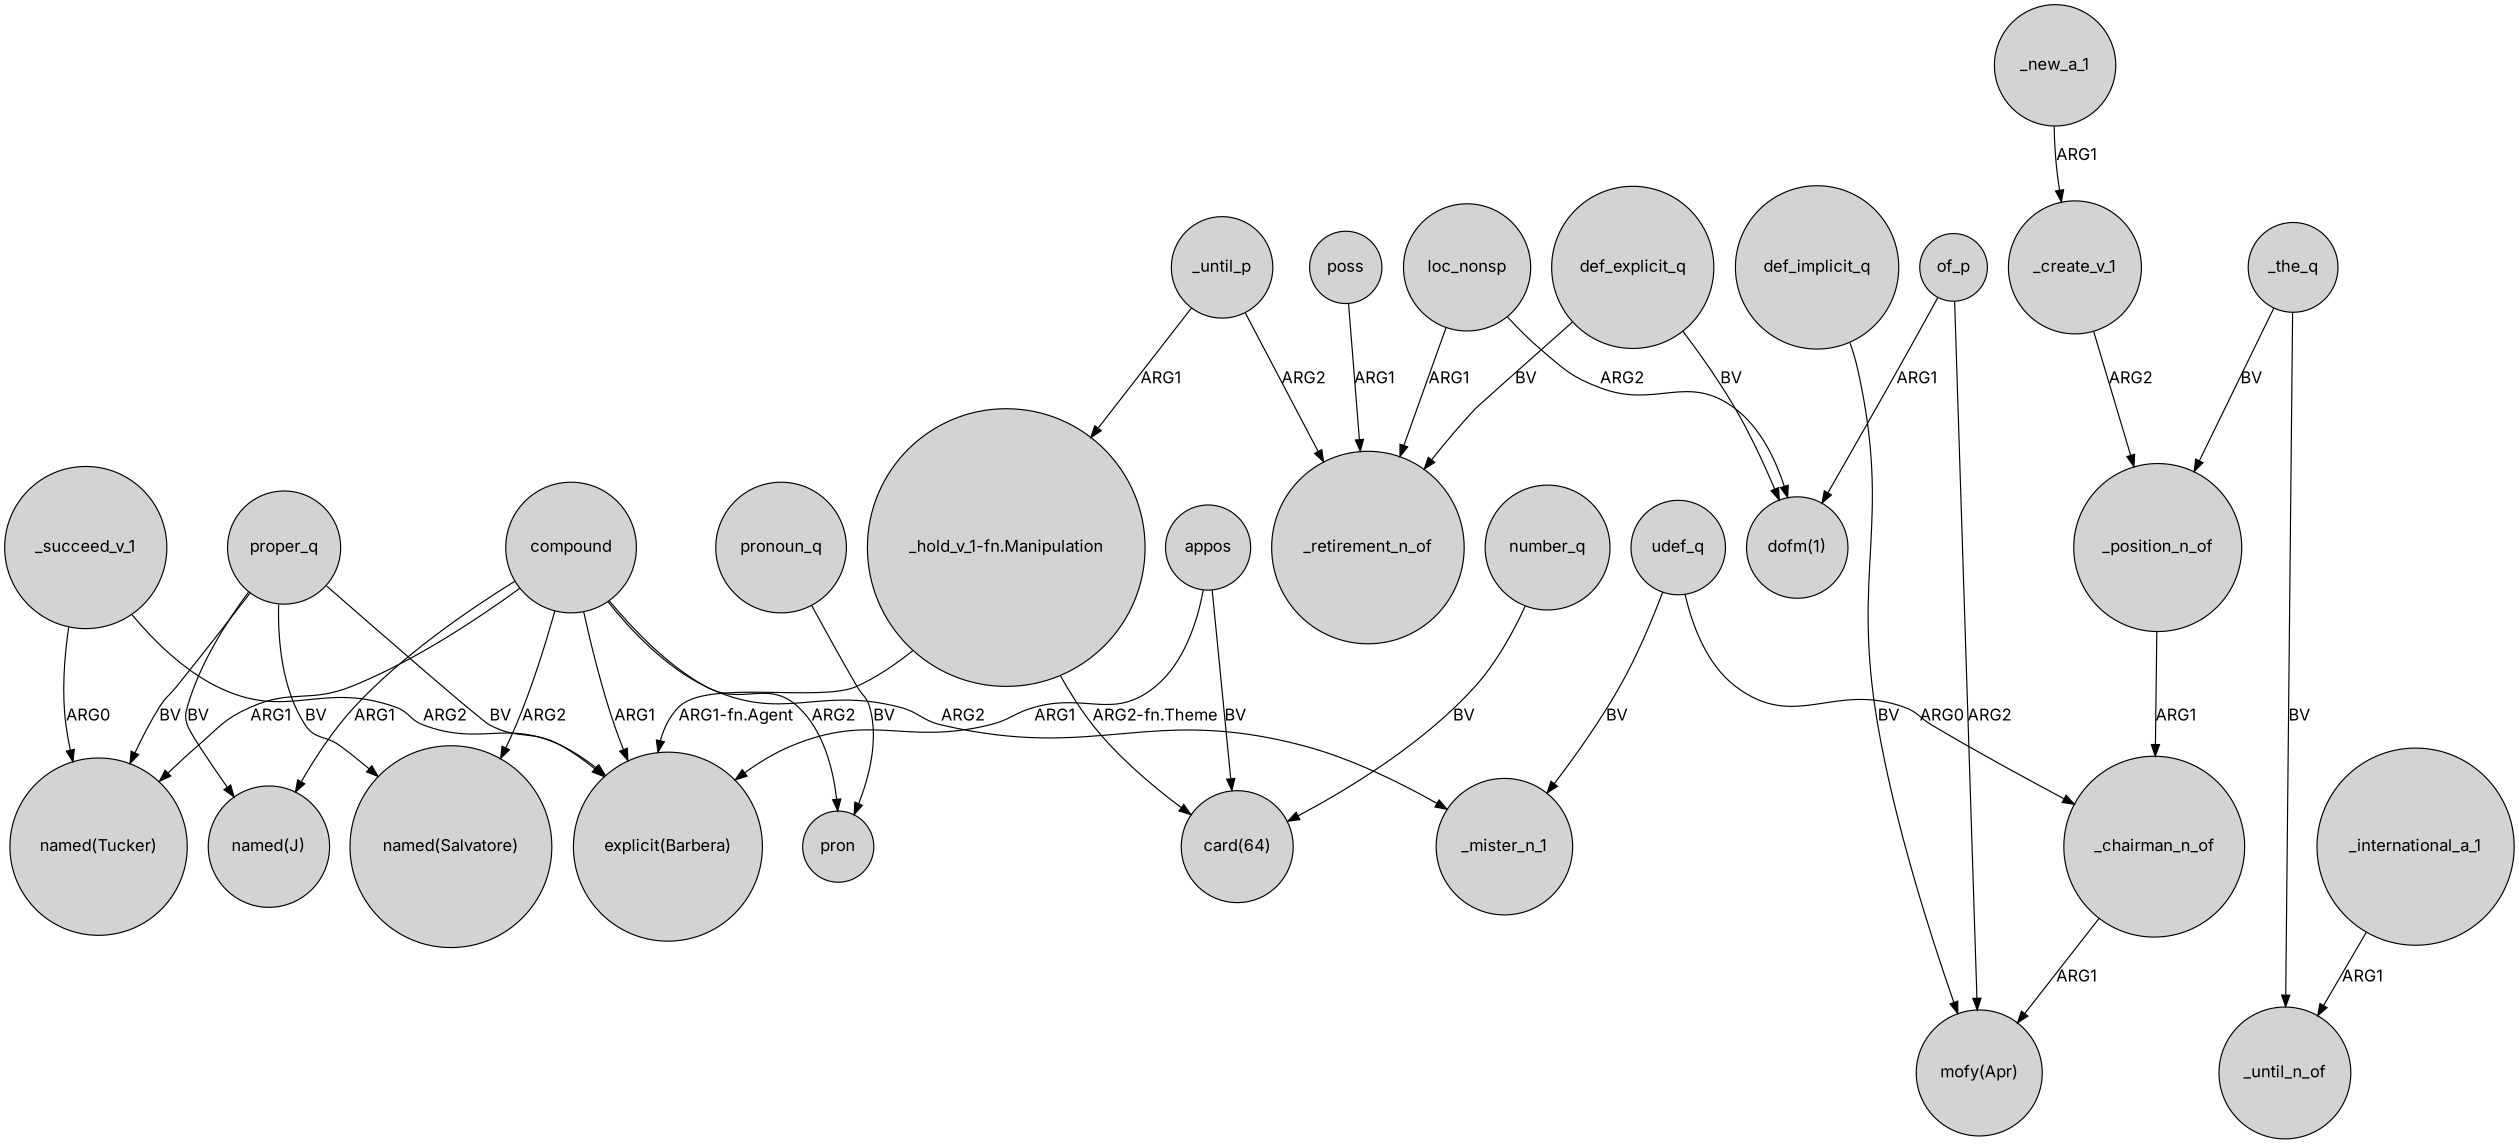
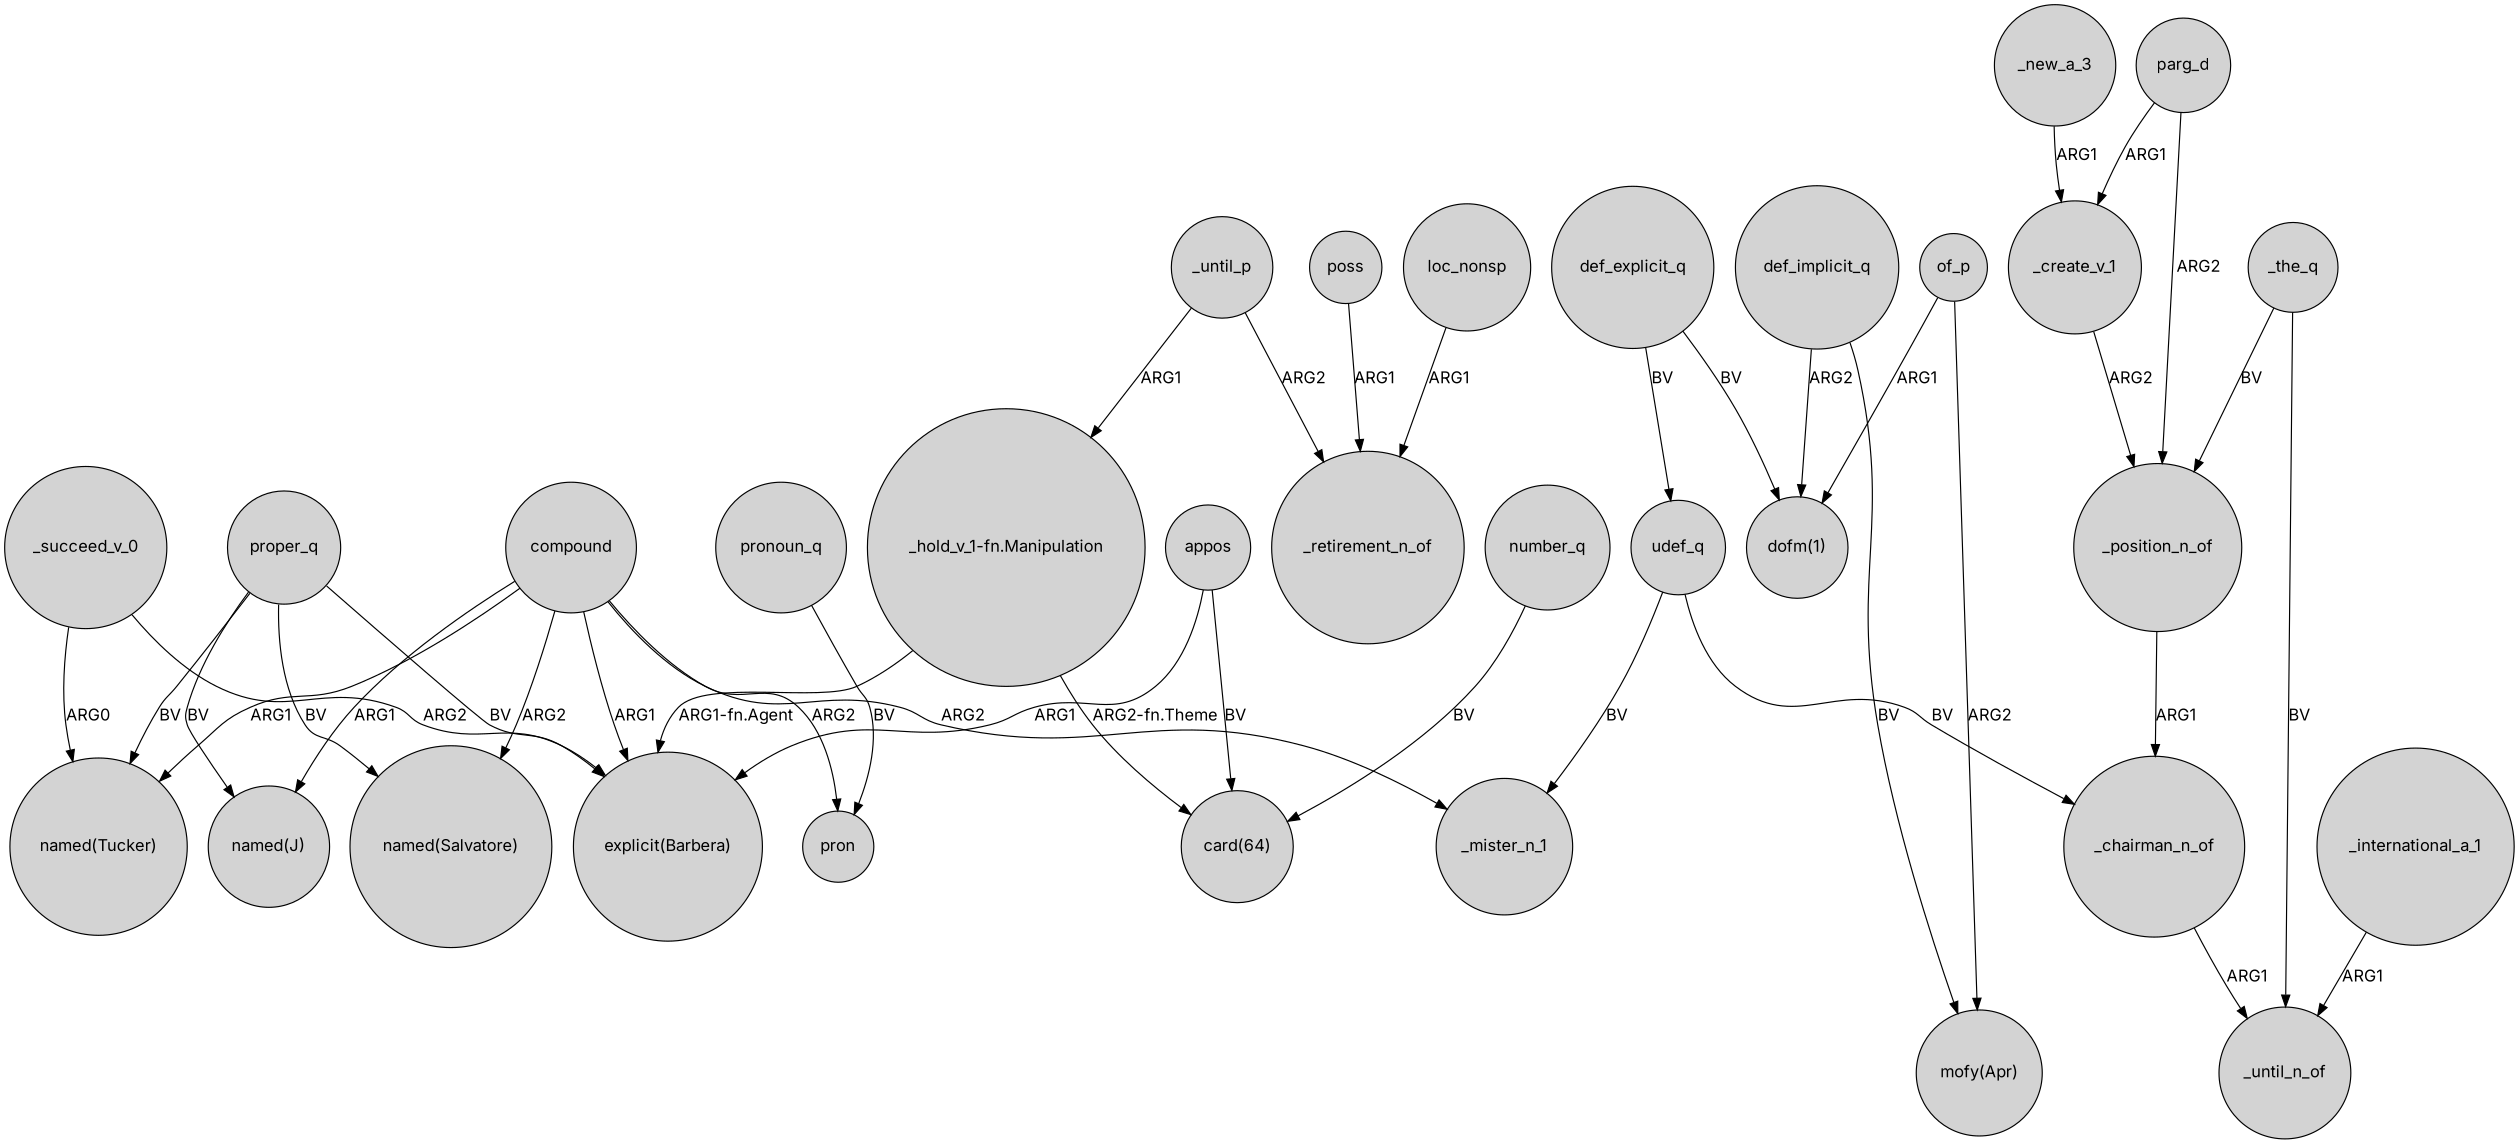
(2055, 65) -> (2055, 65)
none -> (2183, 65)
(1499, 388) -> (1657, 419)
(1657, 394) -> (1806, 417)
(86, 548) -> (86, 548)
(1943, 716) -> (1943, 716)
(2062, 966) -> (2216, 969)
